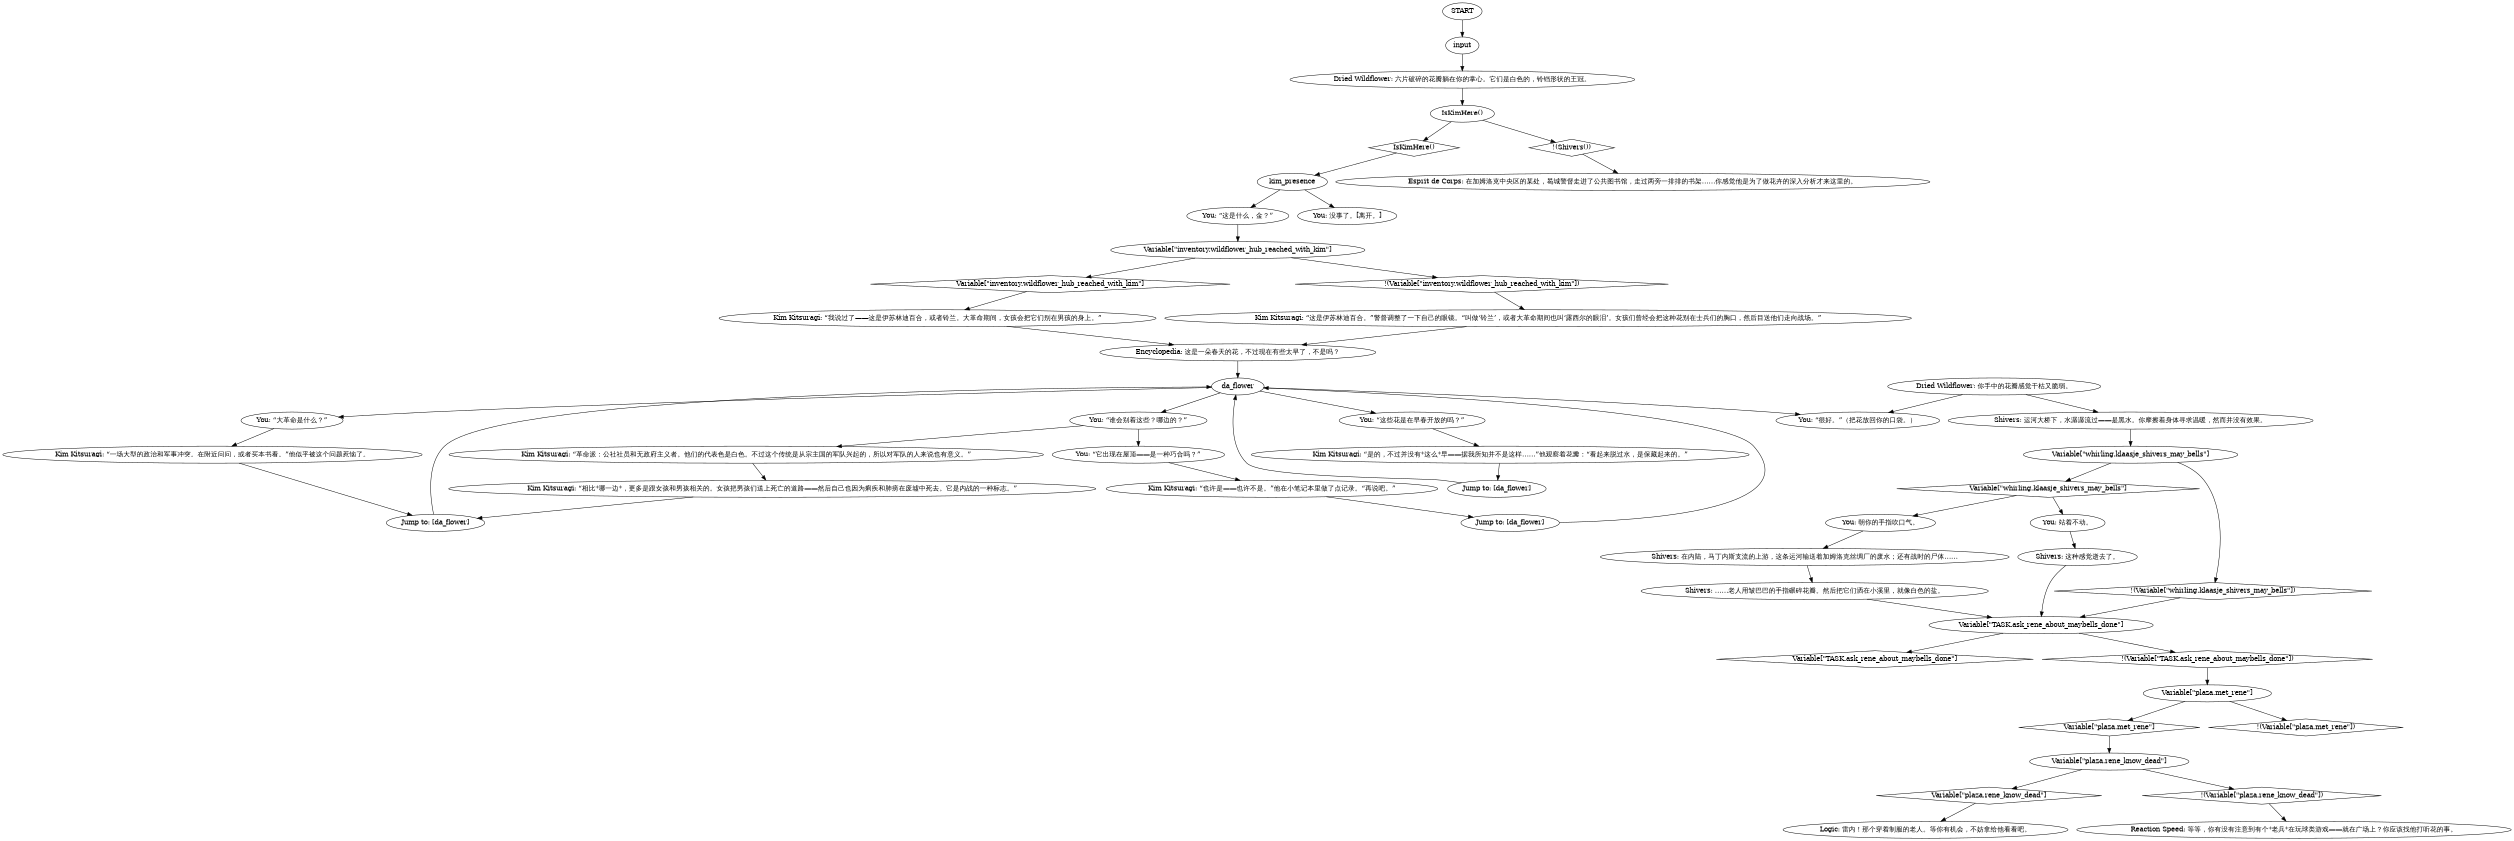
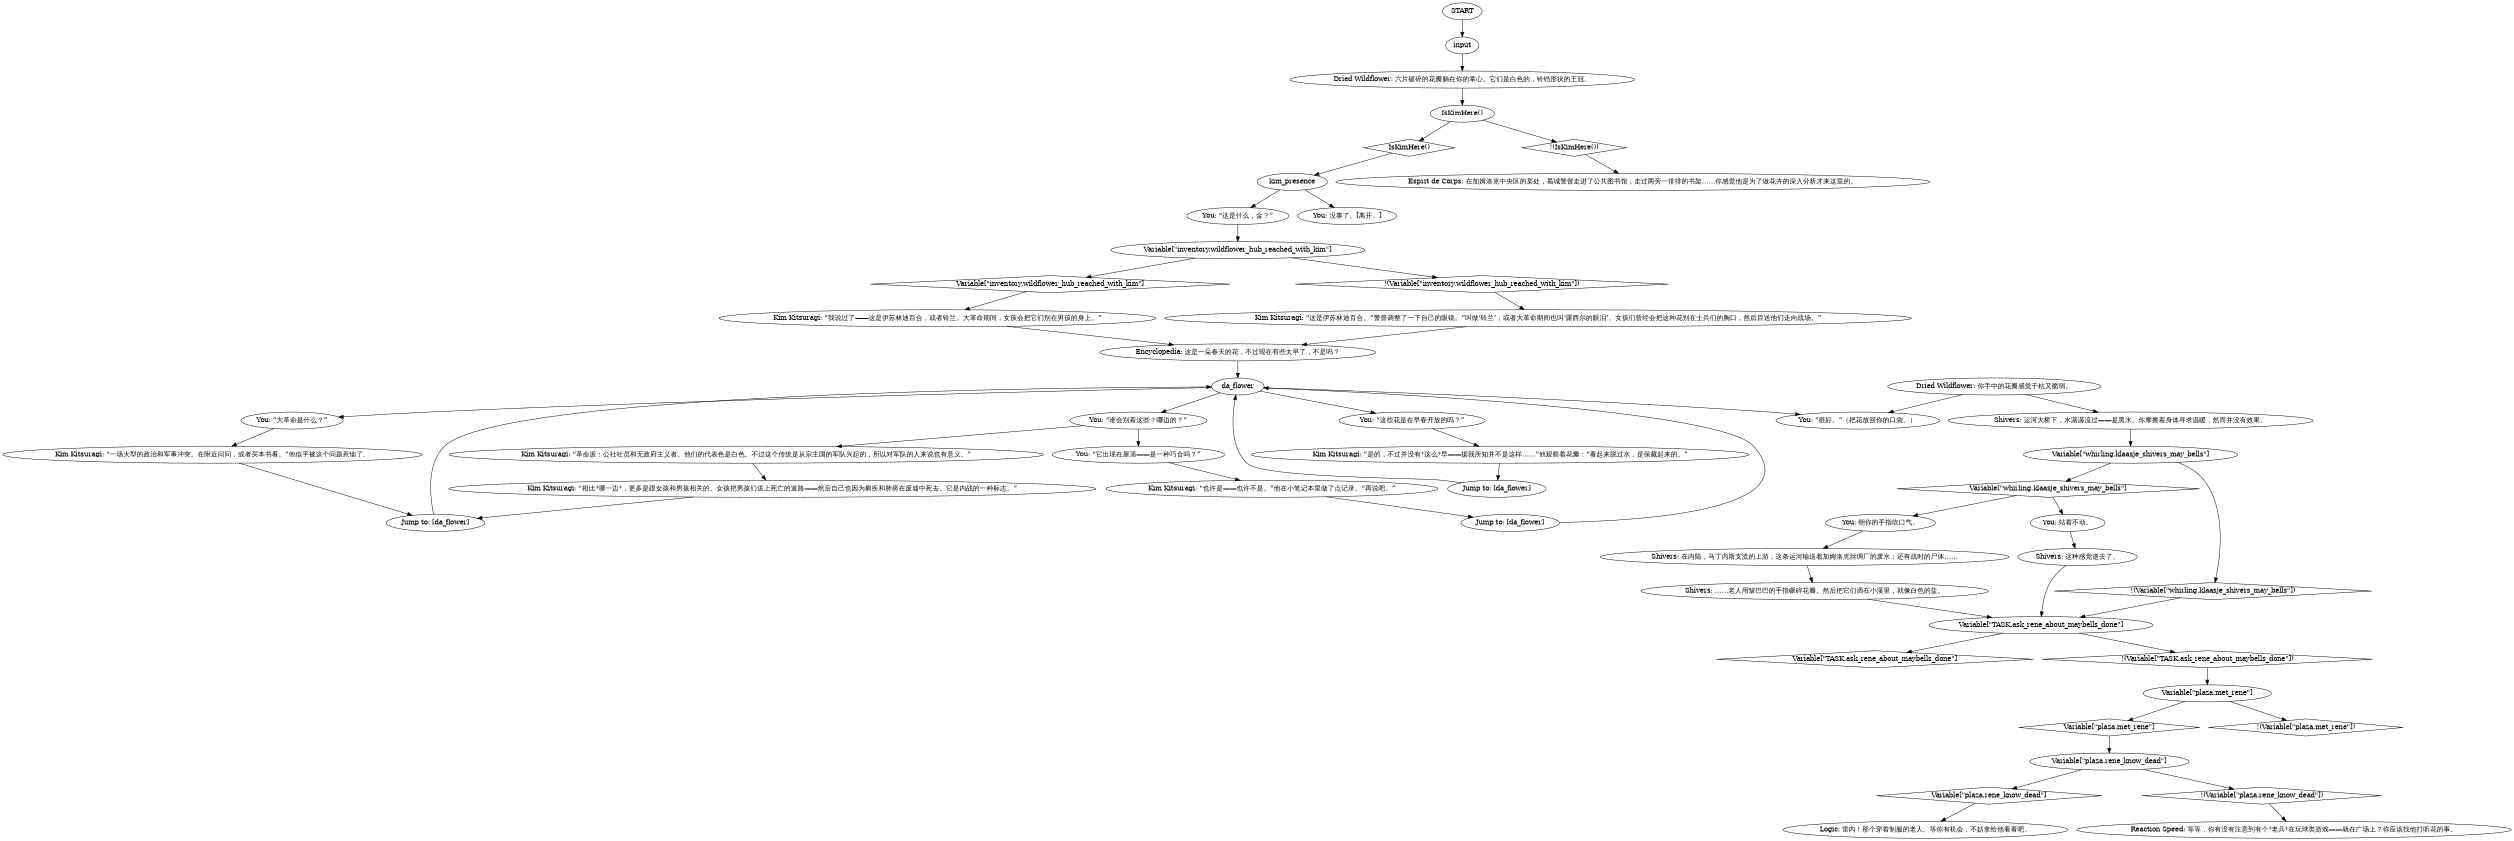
(1572, 148) -> (1574, 148)
